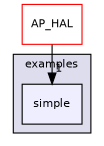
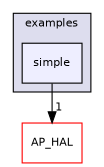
(52, 61) -> (52, 99)
